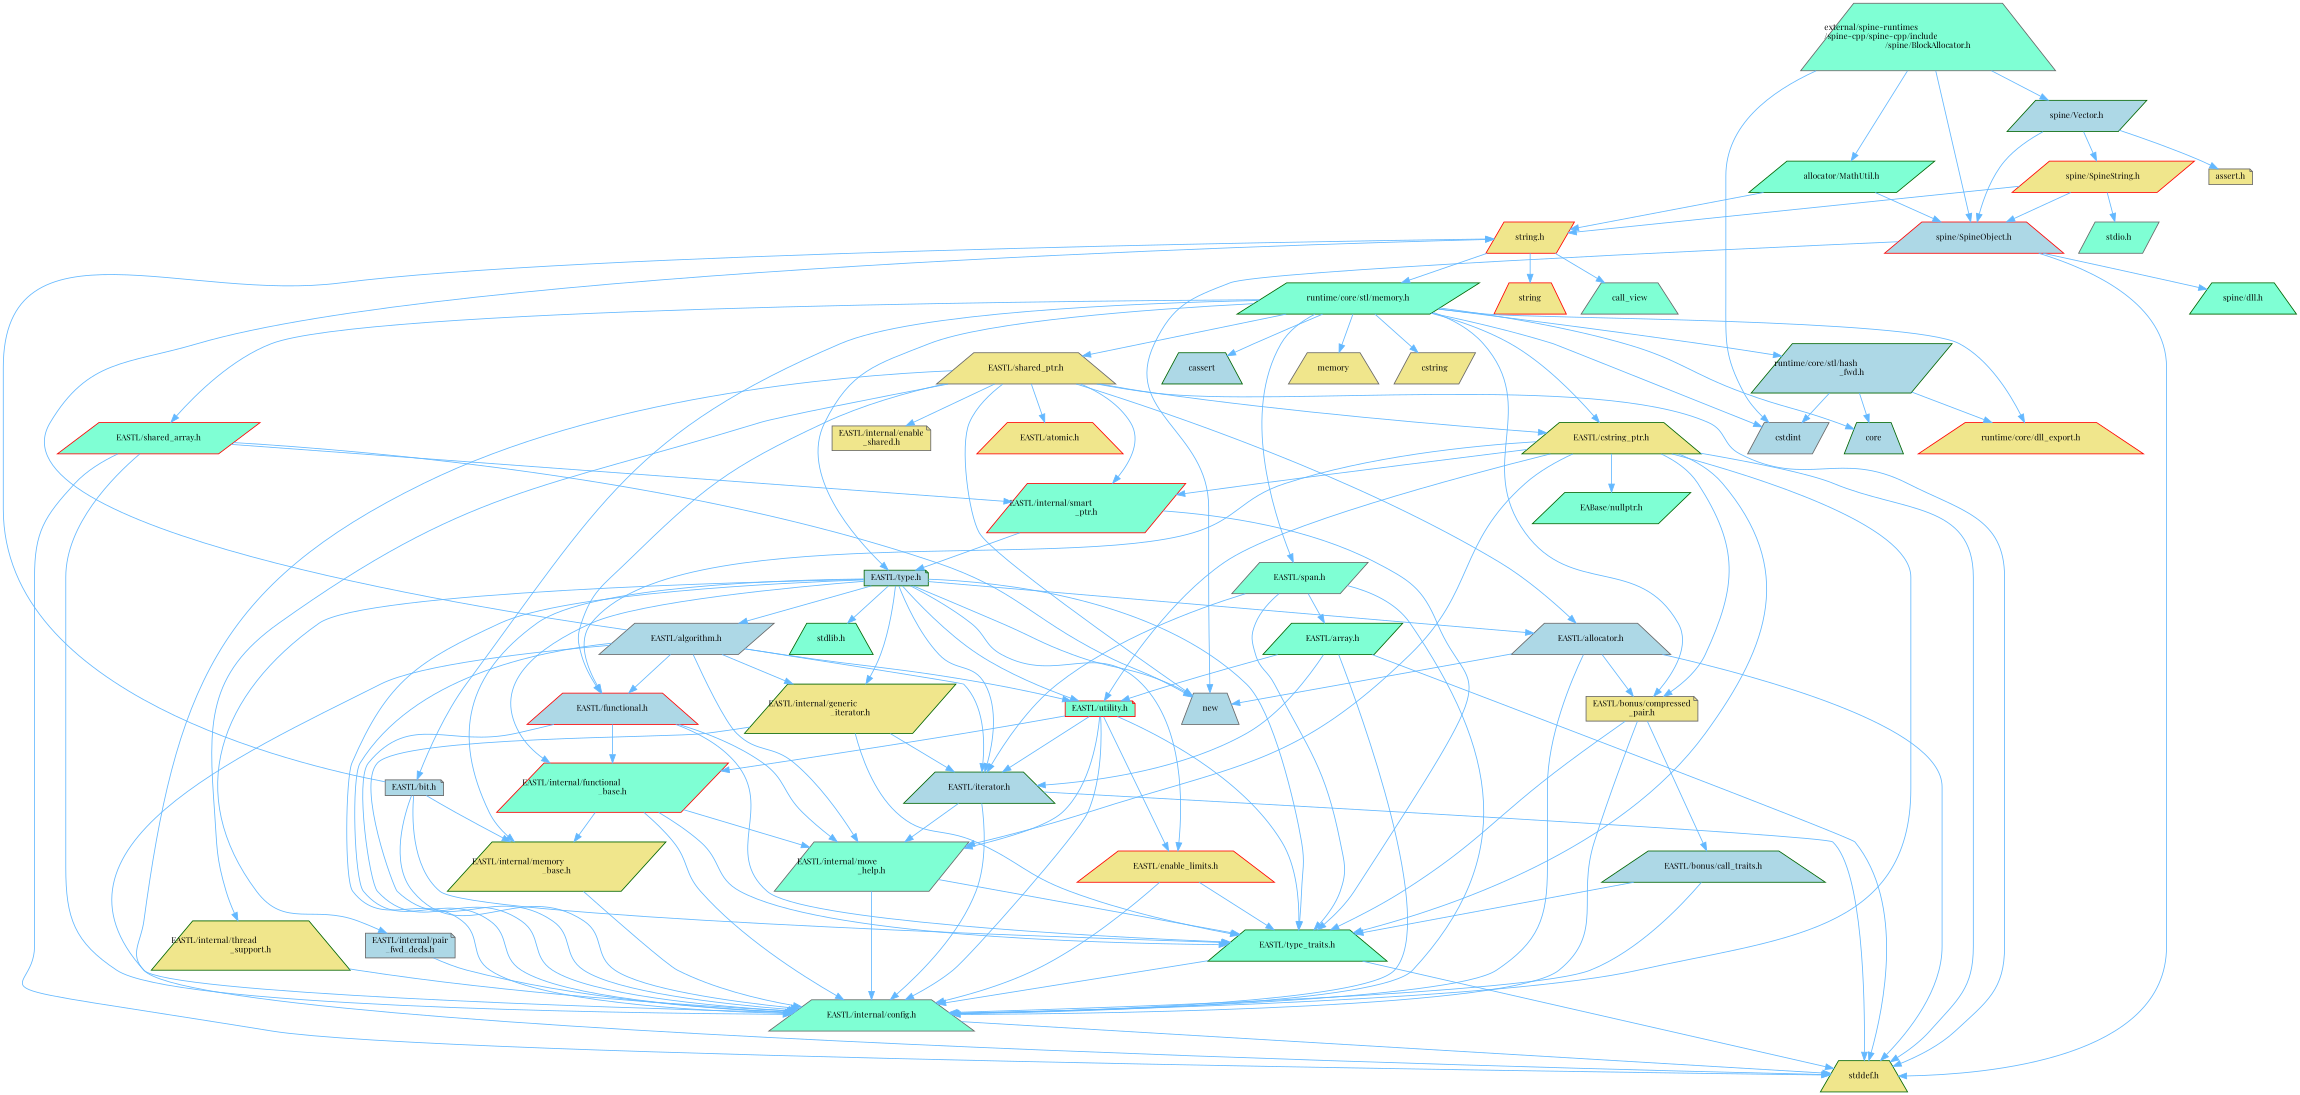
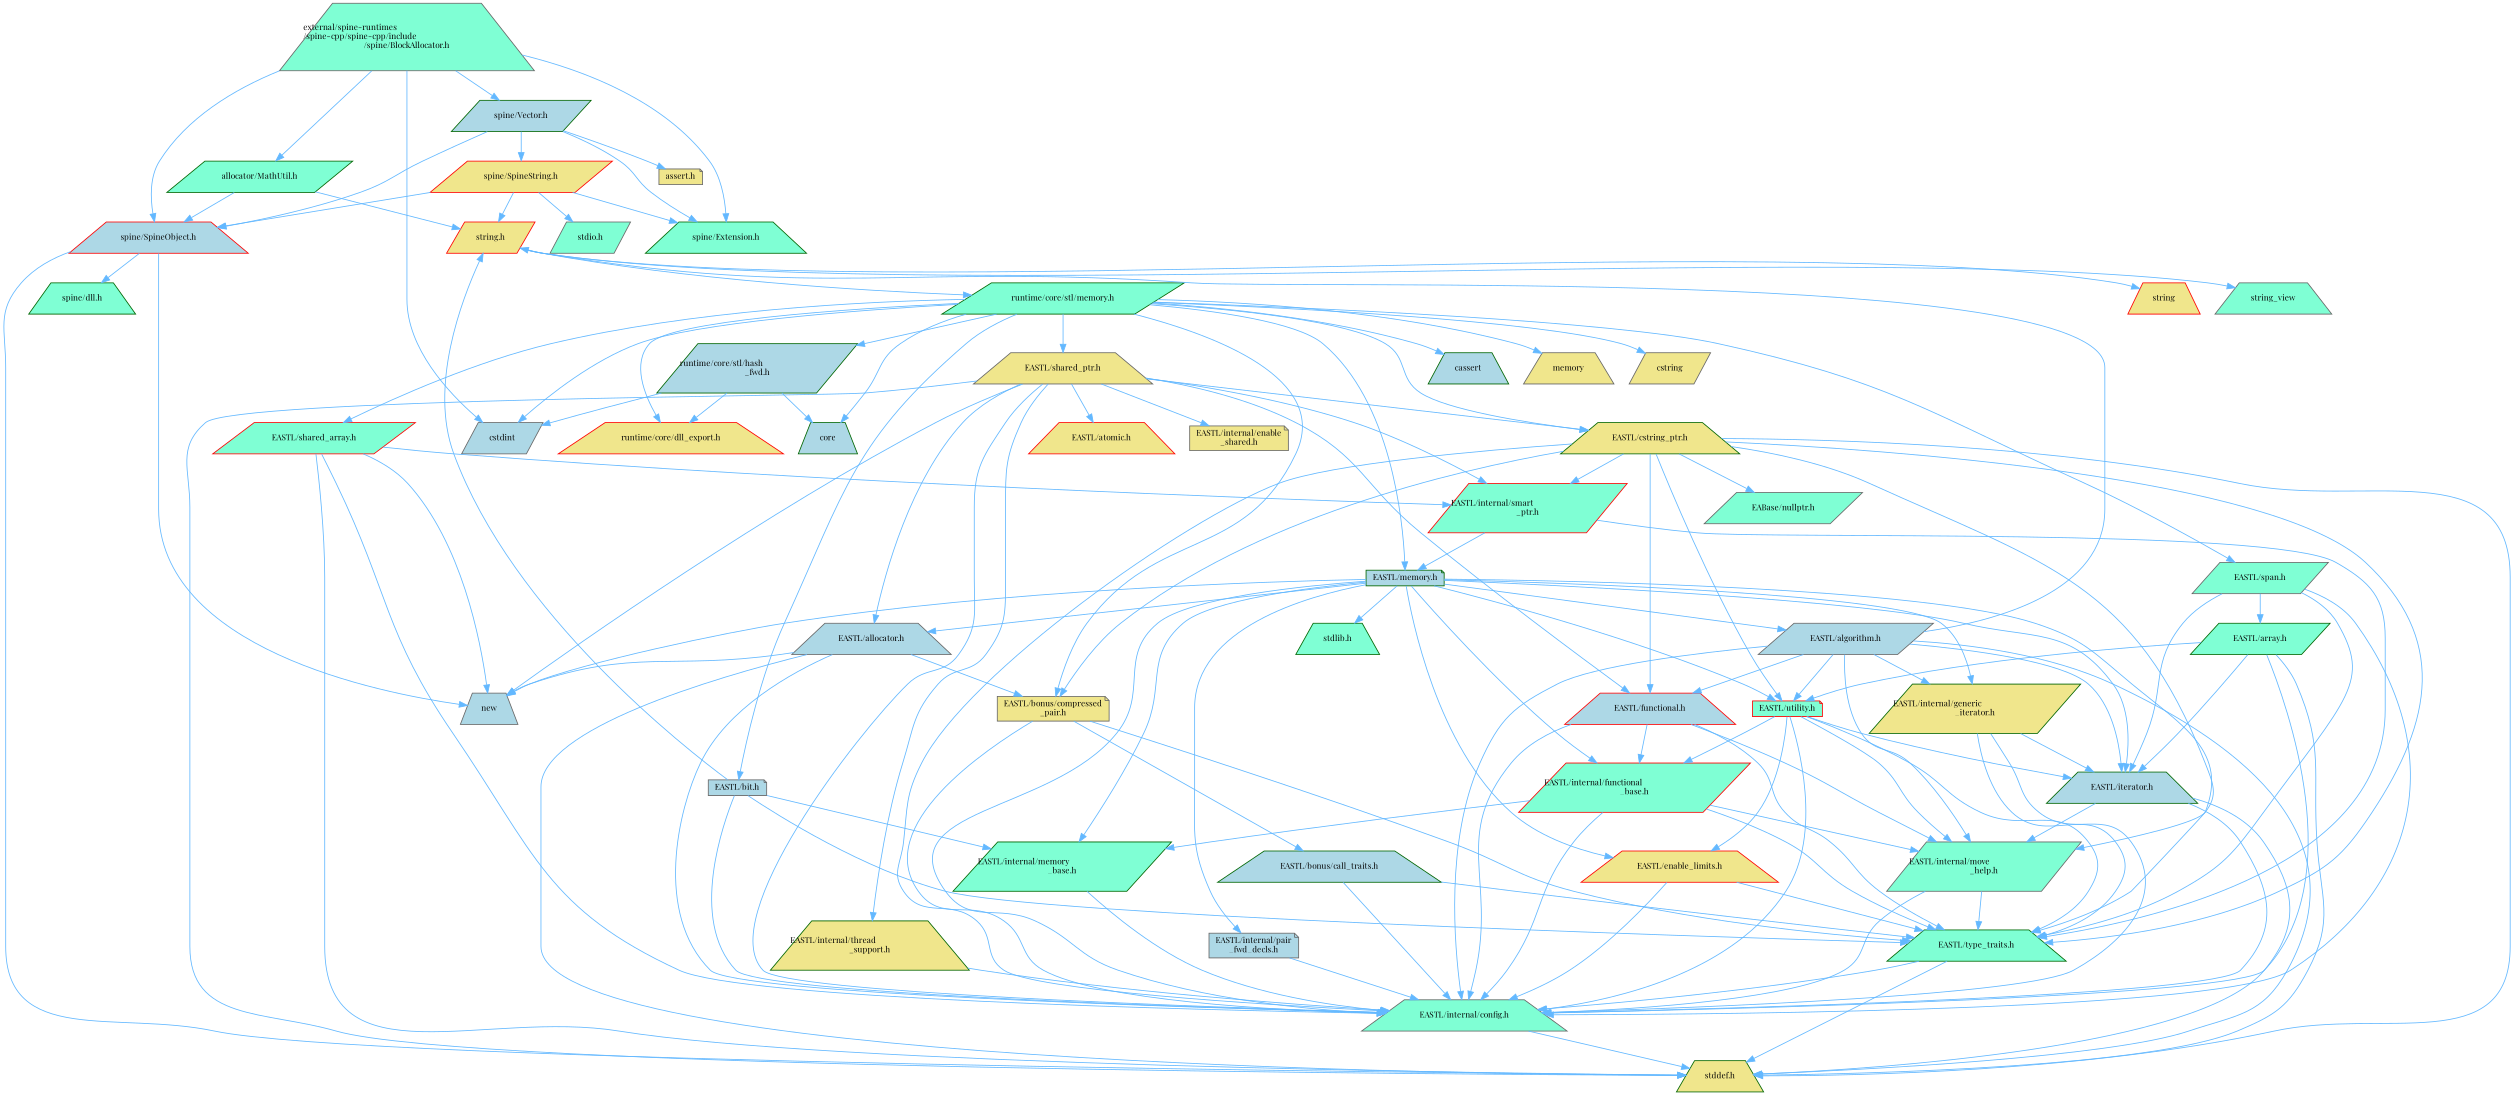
none -> (726, 238)
(1630, 298) -> (2273, 298)
(1612, 508) -> (1783, 508)
(896, 578) -> (1405, 578)
(557, 867) -> (1062, 867)
